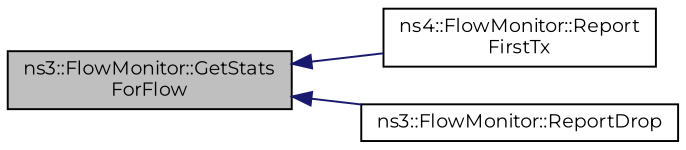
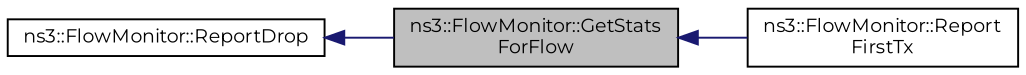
(520, 38) -> (883, 38)
(336, 102) -> (369, 38)
